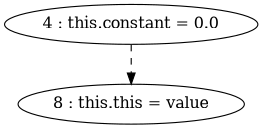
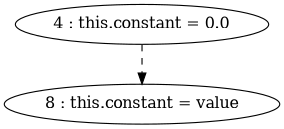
(131, 104) -> (142, 104)
